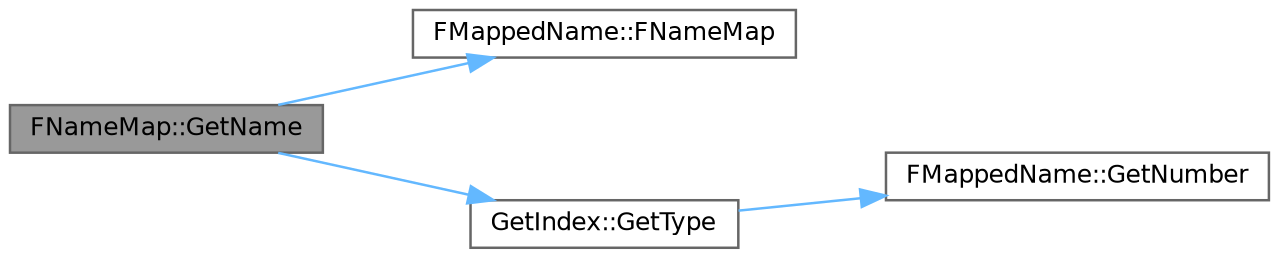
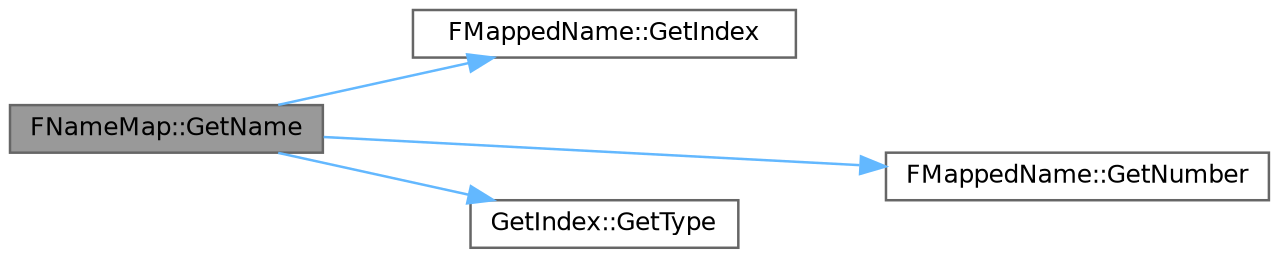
(604, 34) -> (604, 34)
(799, 204) -> (592, 151)
